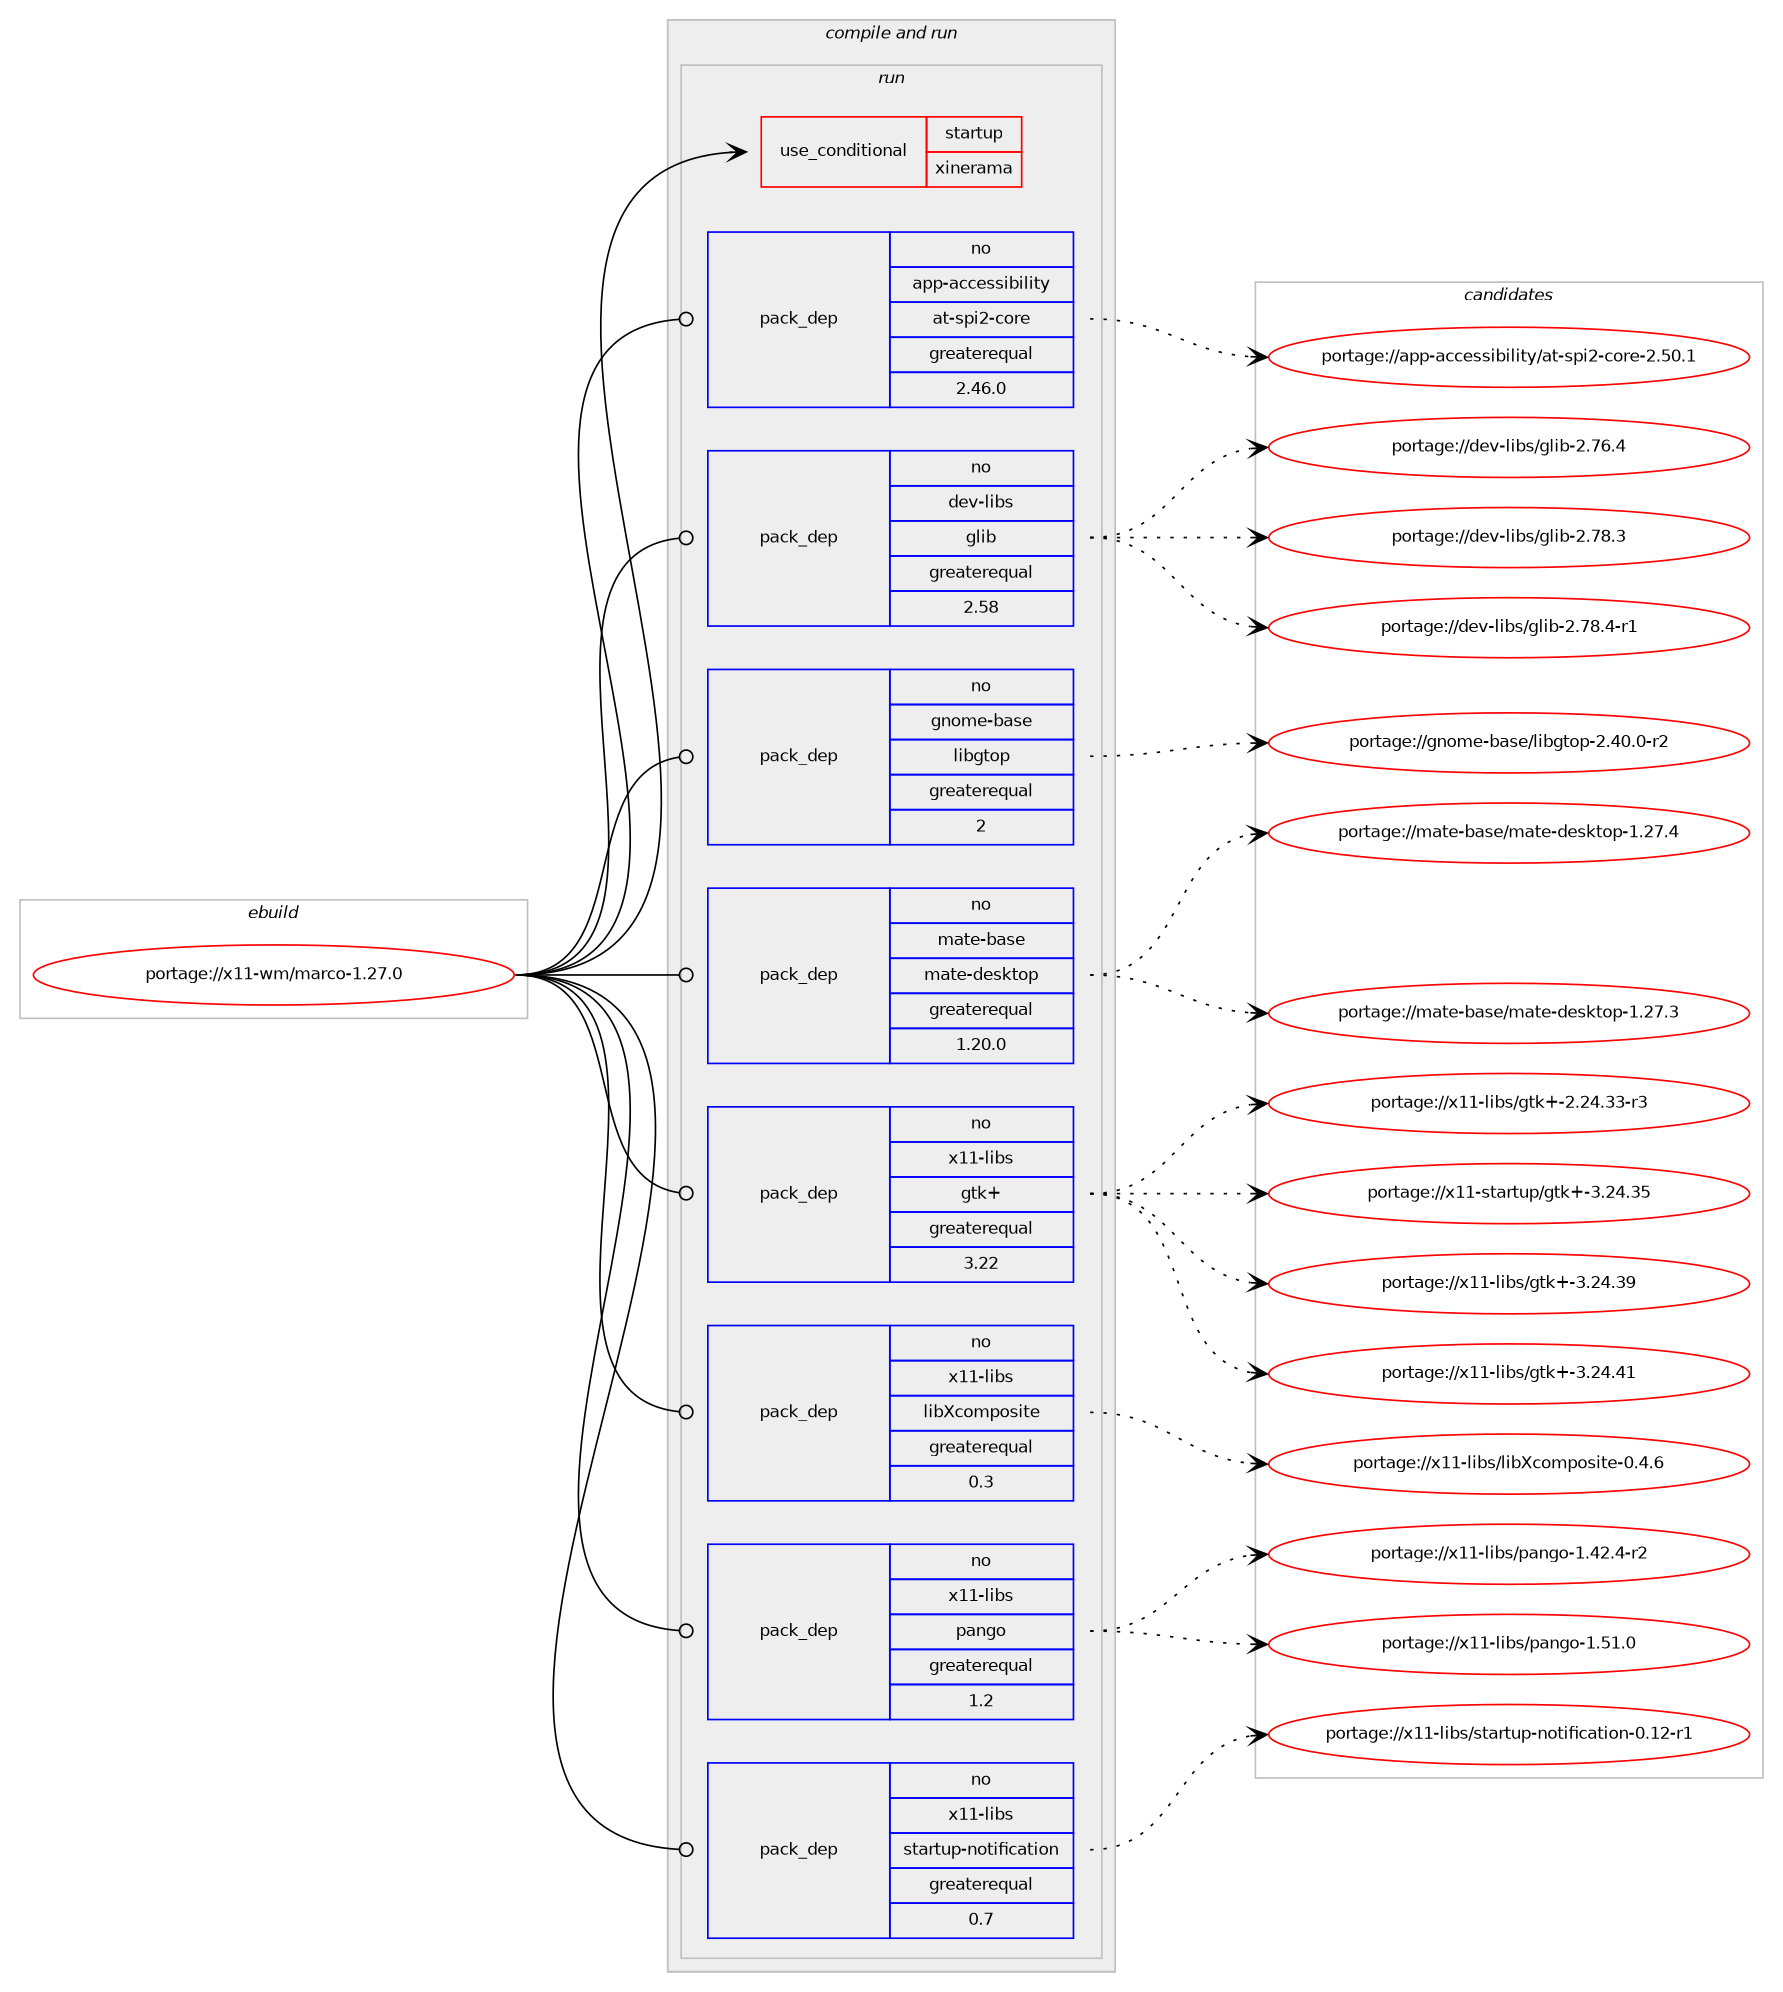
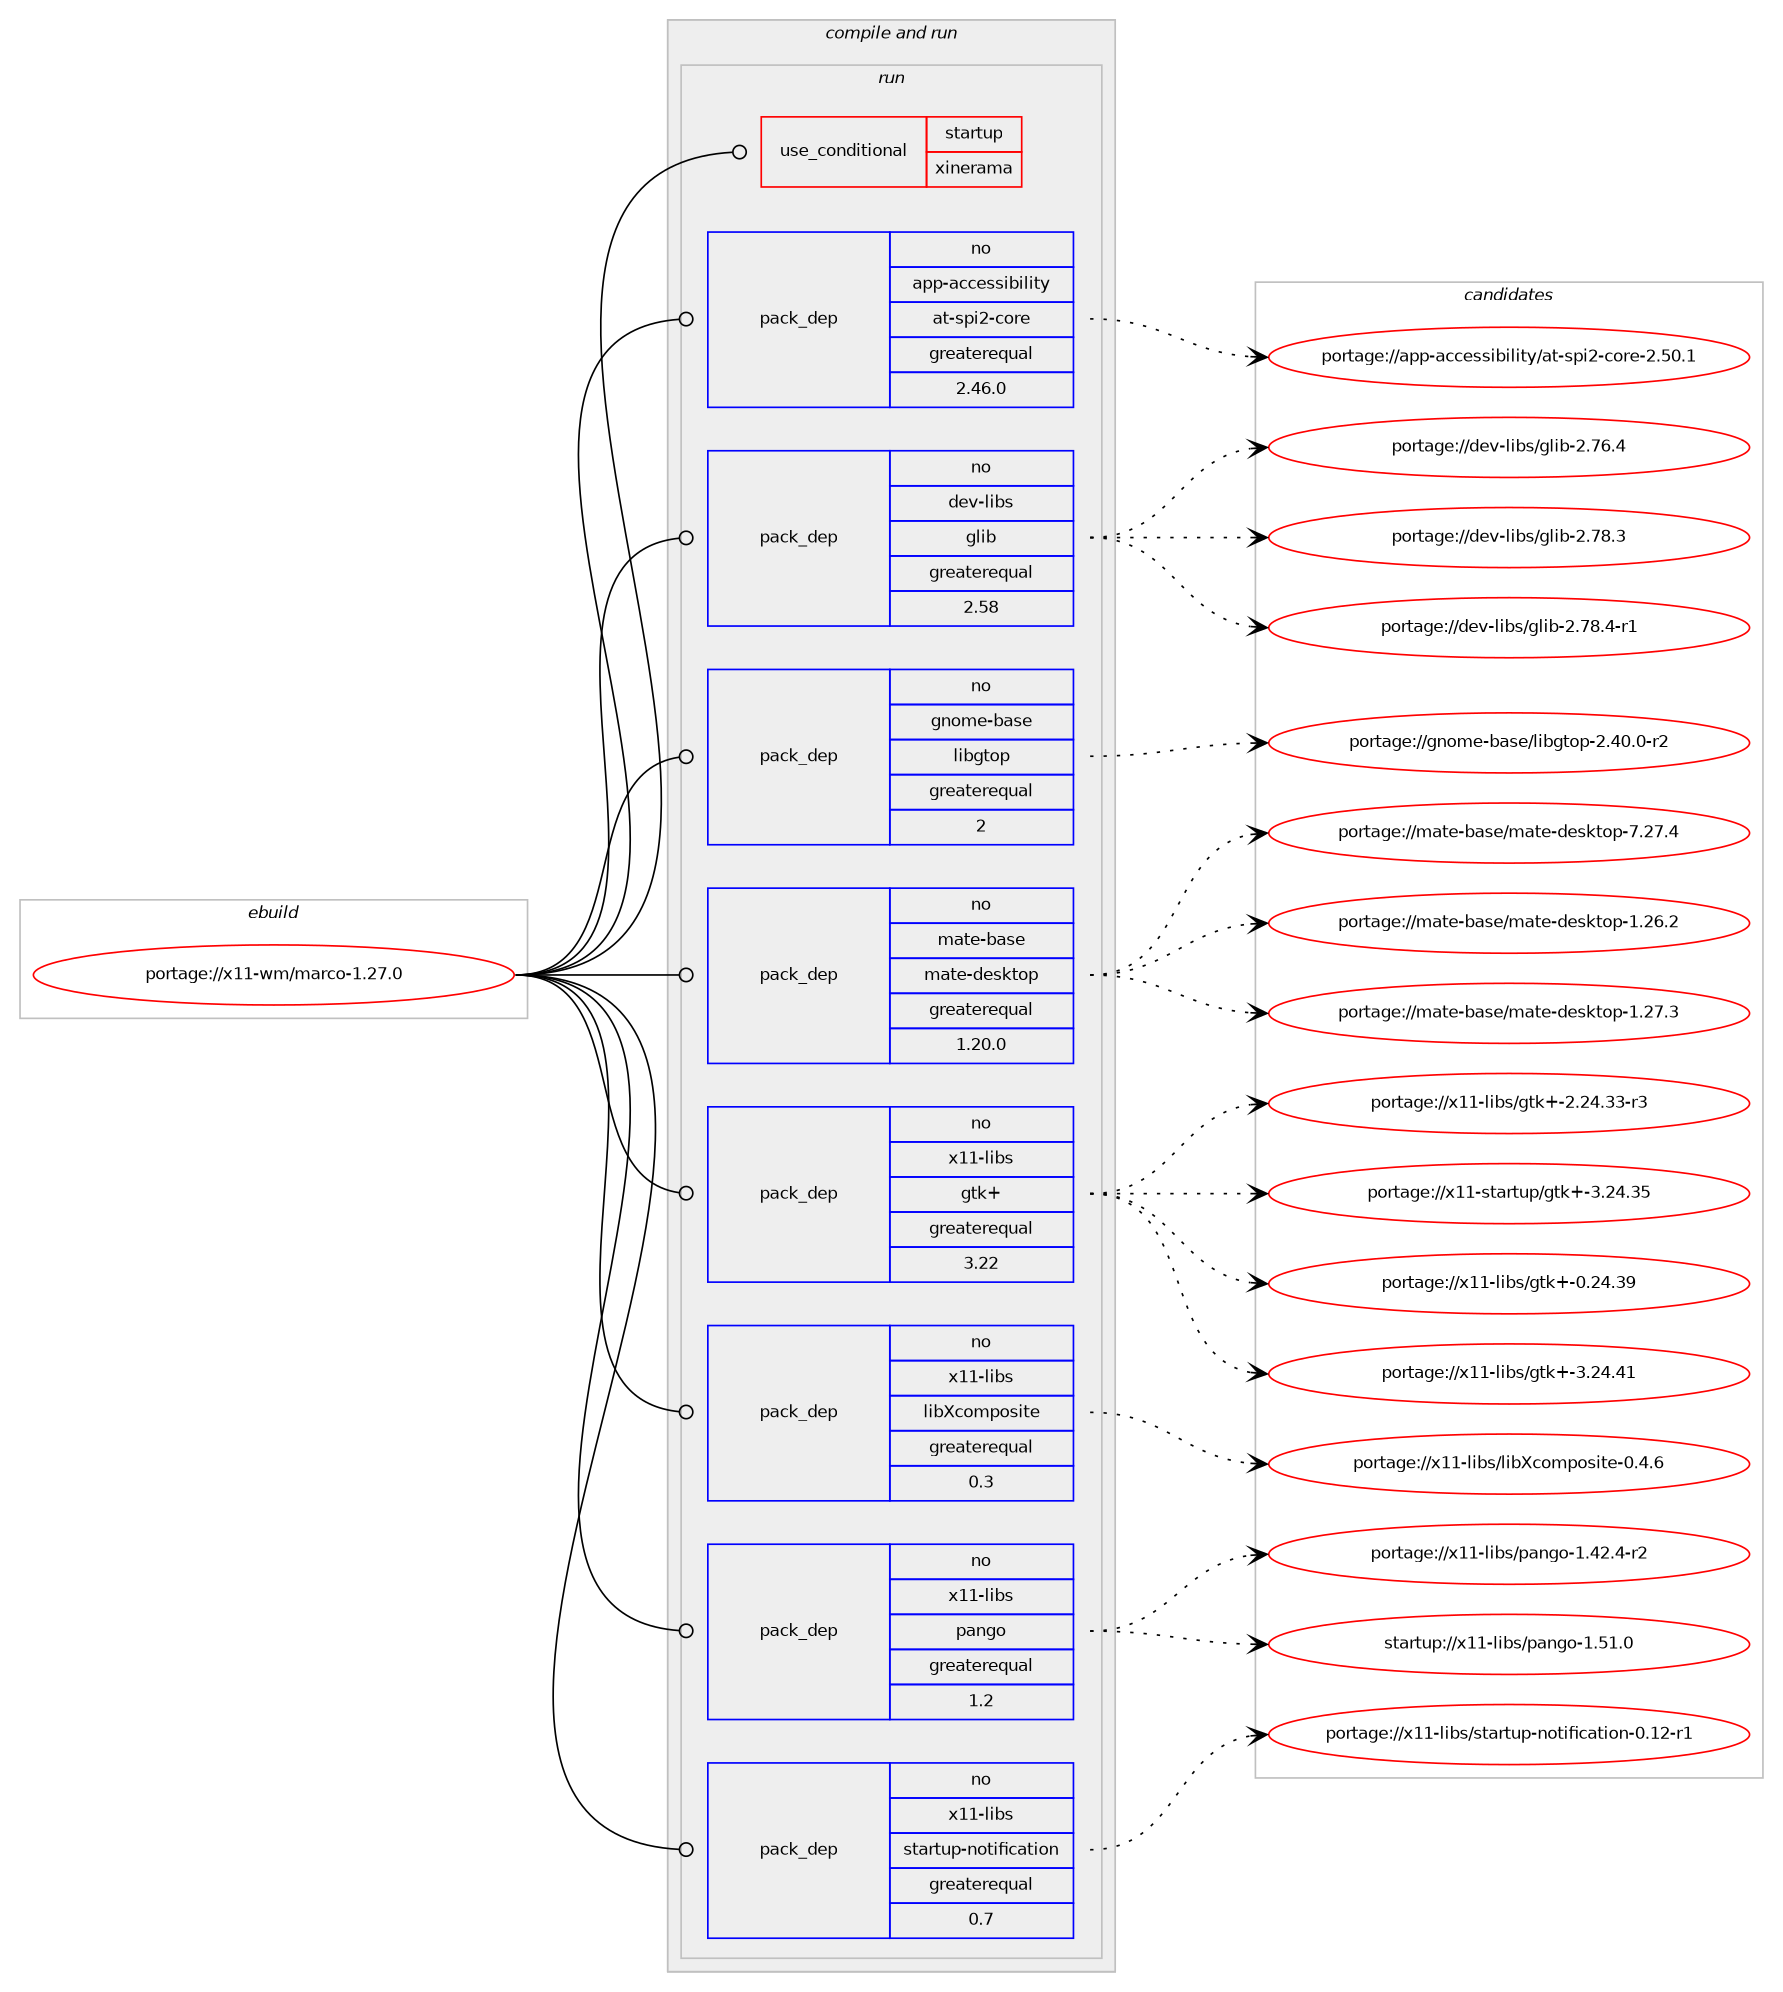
(636, 594) -> (636, 594)
(1509, 833) -> (1509, 833)
none -> (1509, 923)
(1509, 1284) -> (1509, 1284)
(1509, 1644) -> (1509, 1644)
